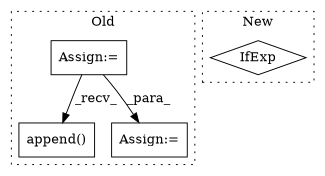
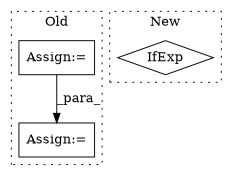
(57, 140) -> none
